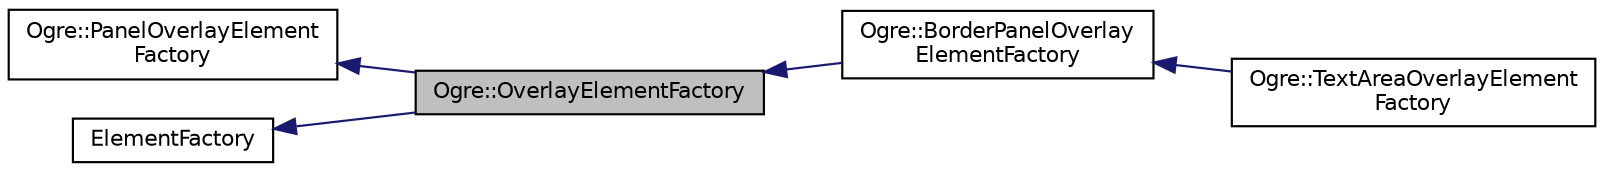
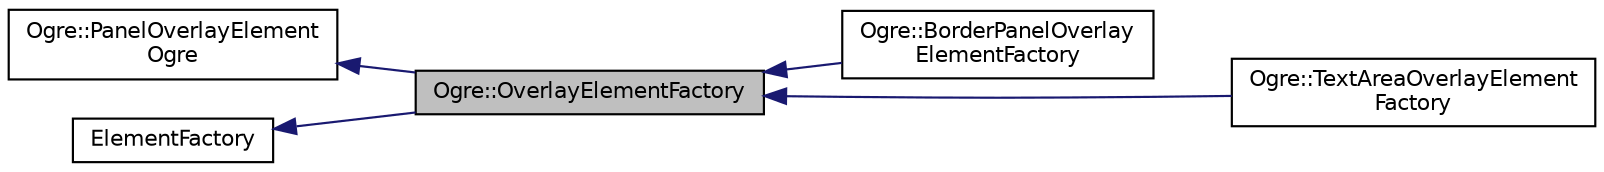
(173, 45) -> (173, 45)
(1204, 68) -> (1009, 98)
